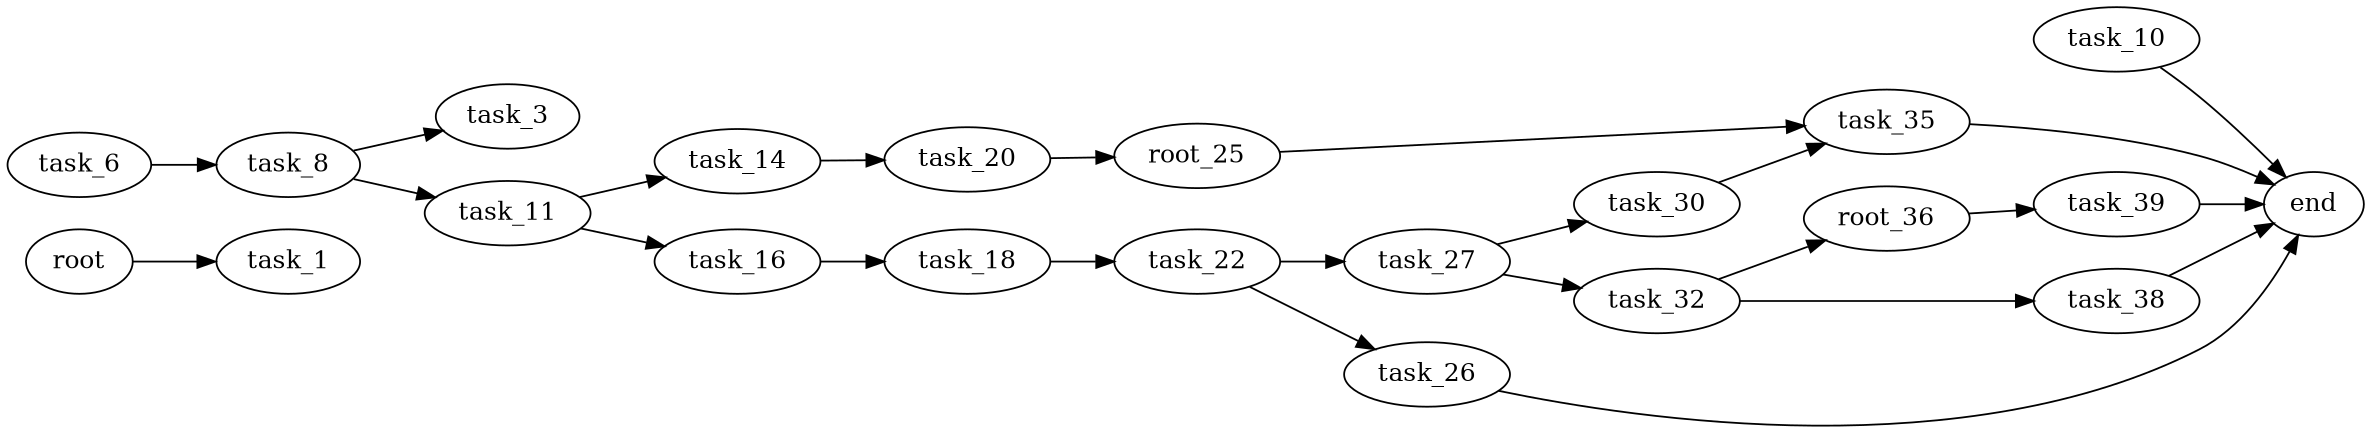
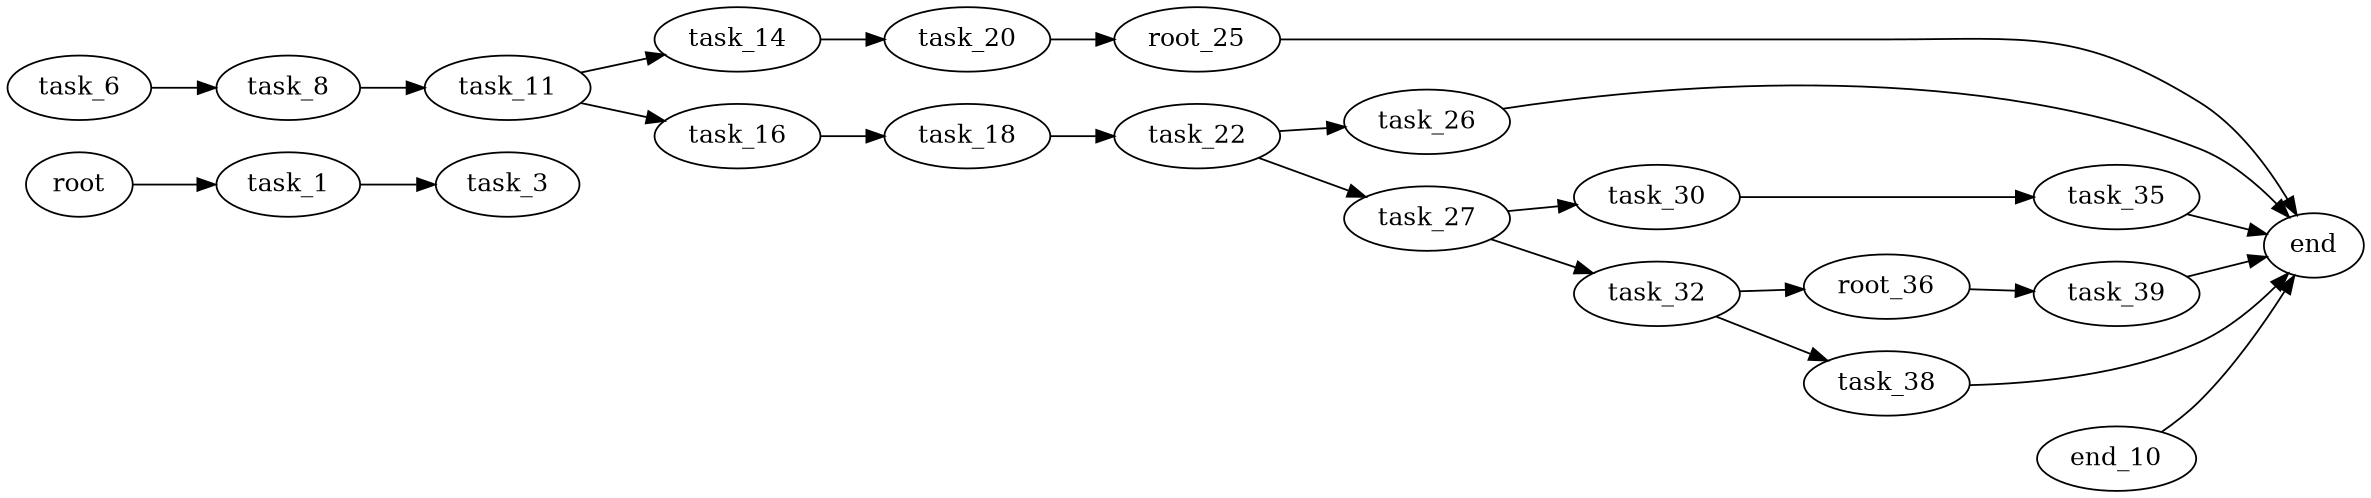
(2117, 39) -> (2117, 459)
(1533, 139) -> (1812, 39)
(389, 143) -> (389, 185)
